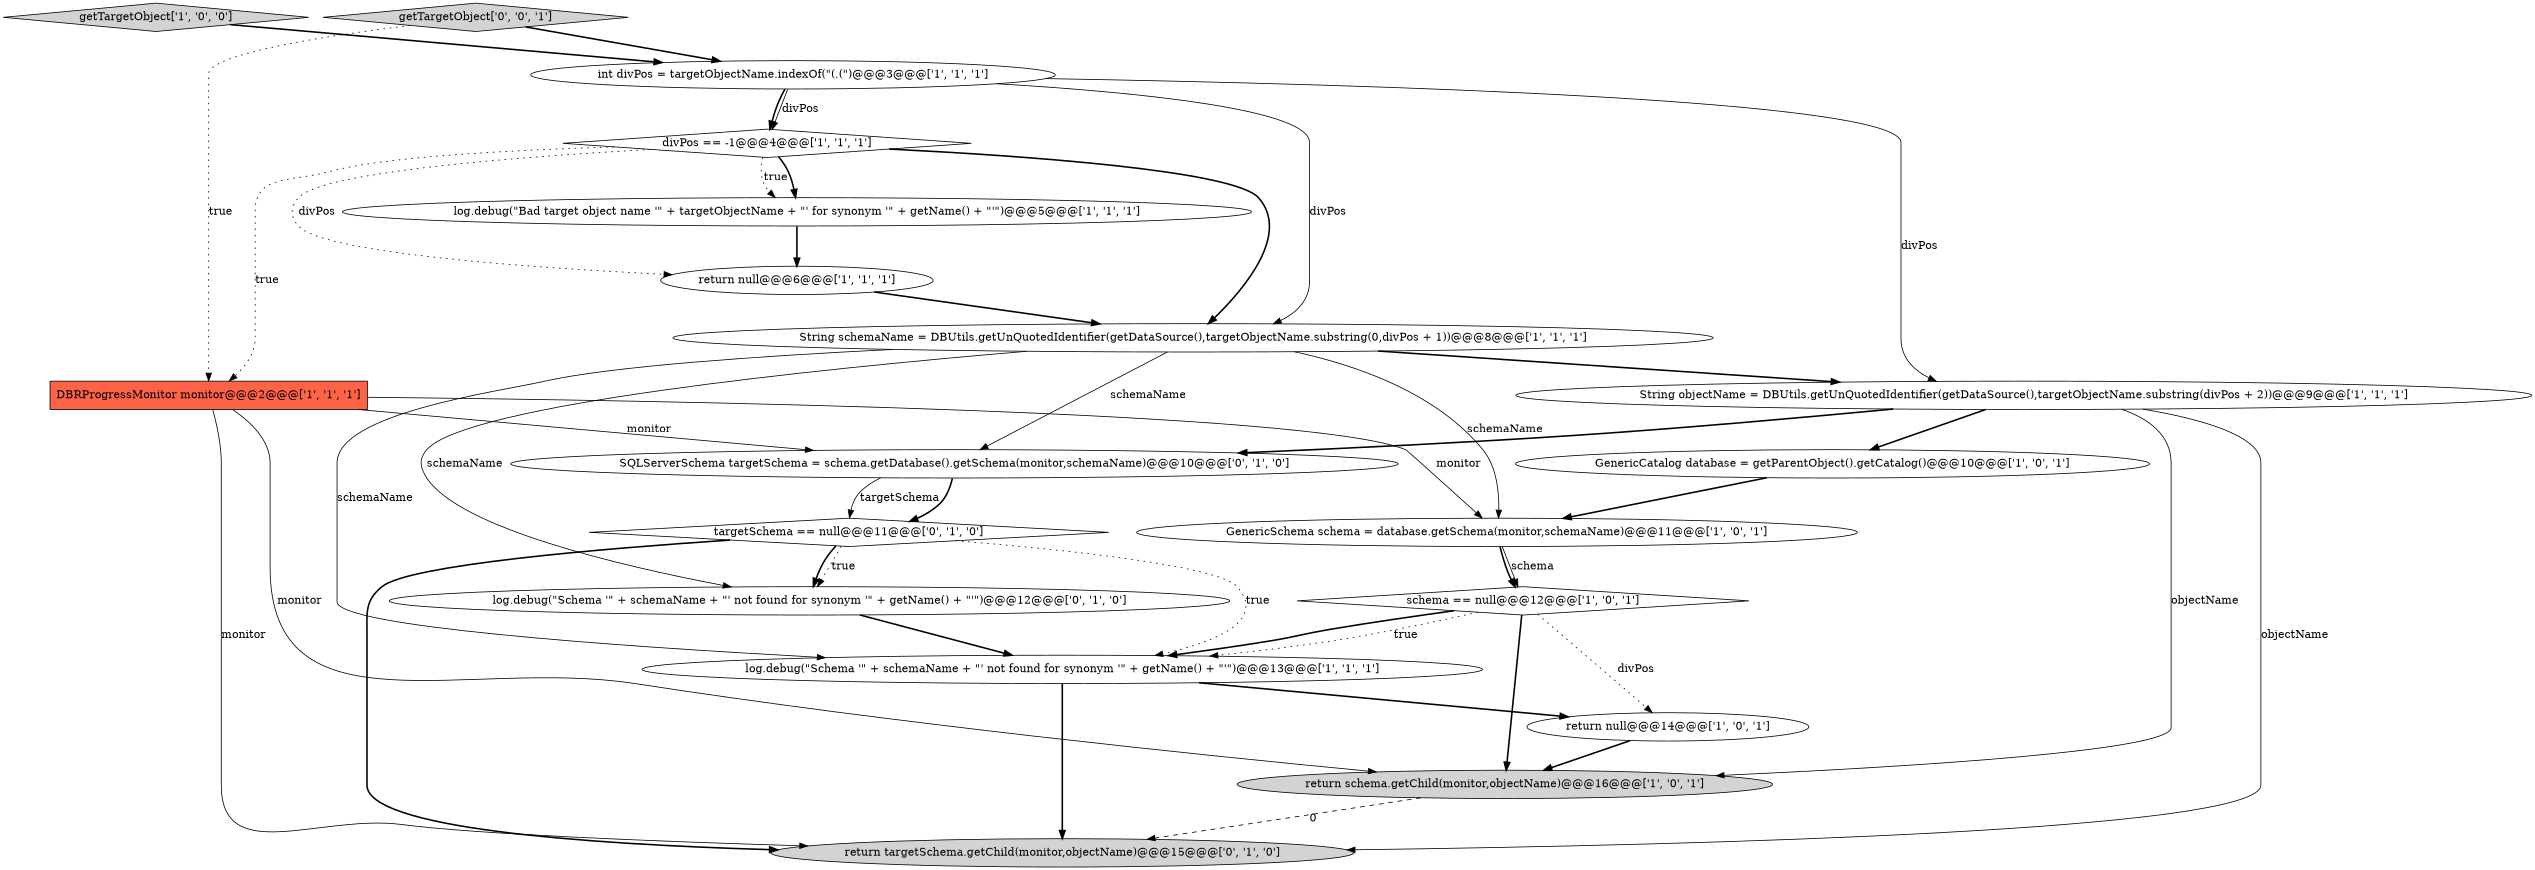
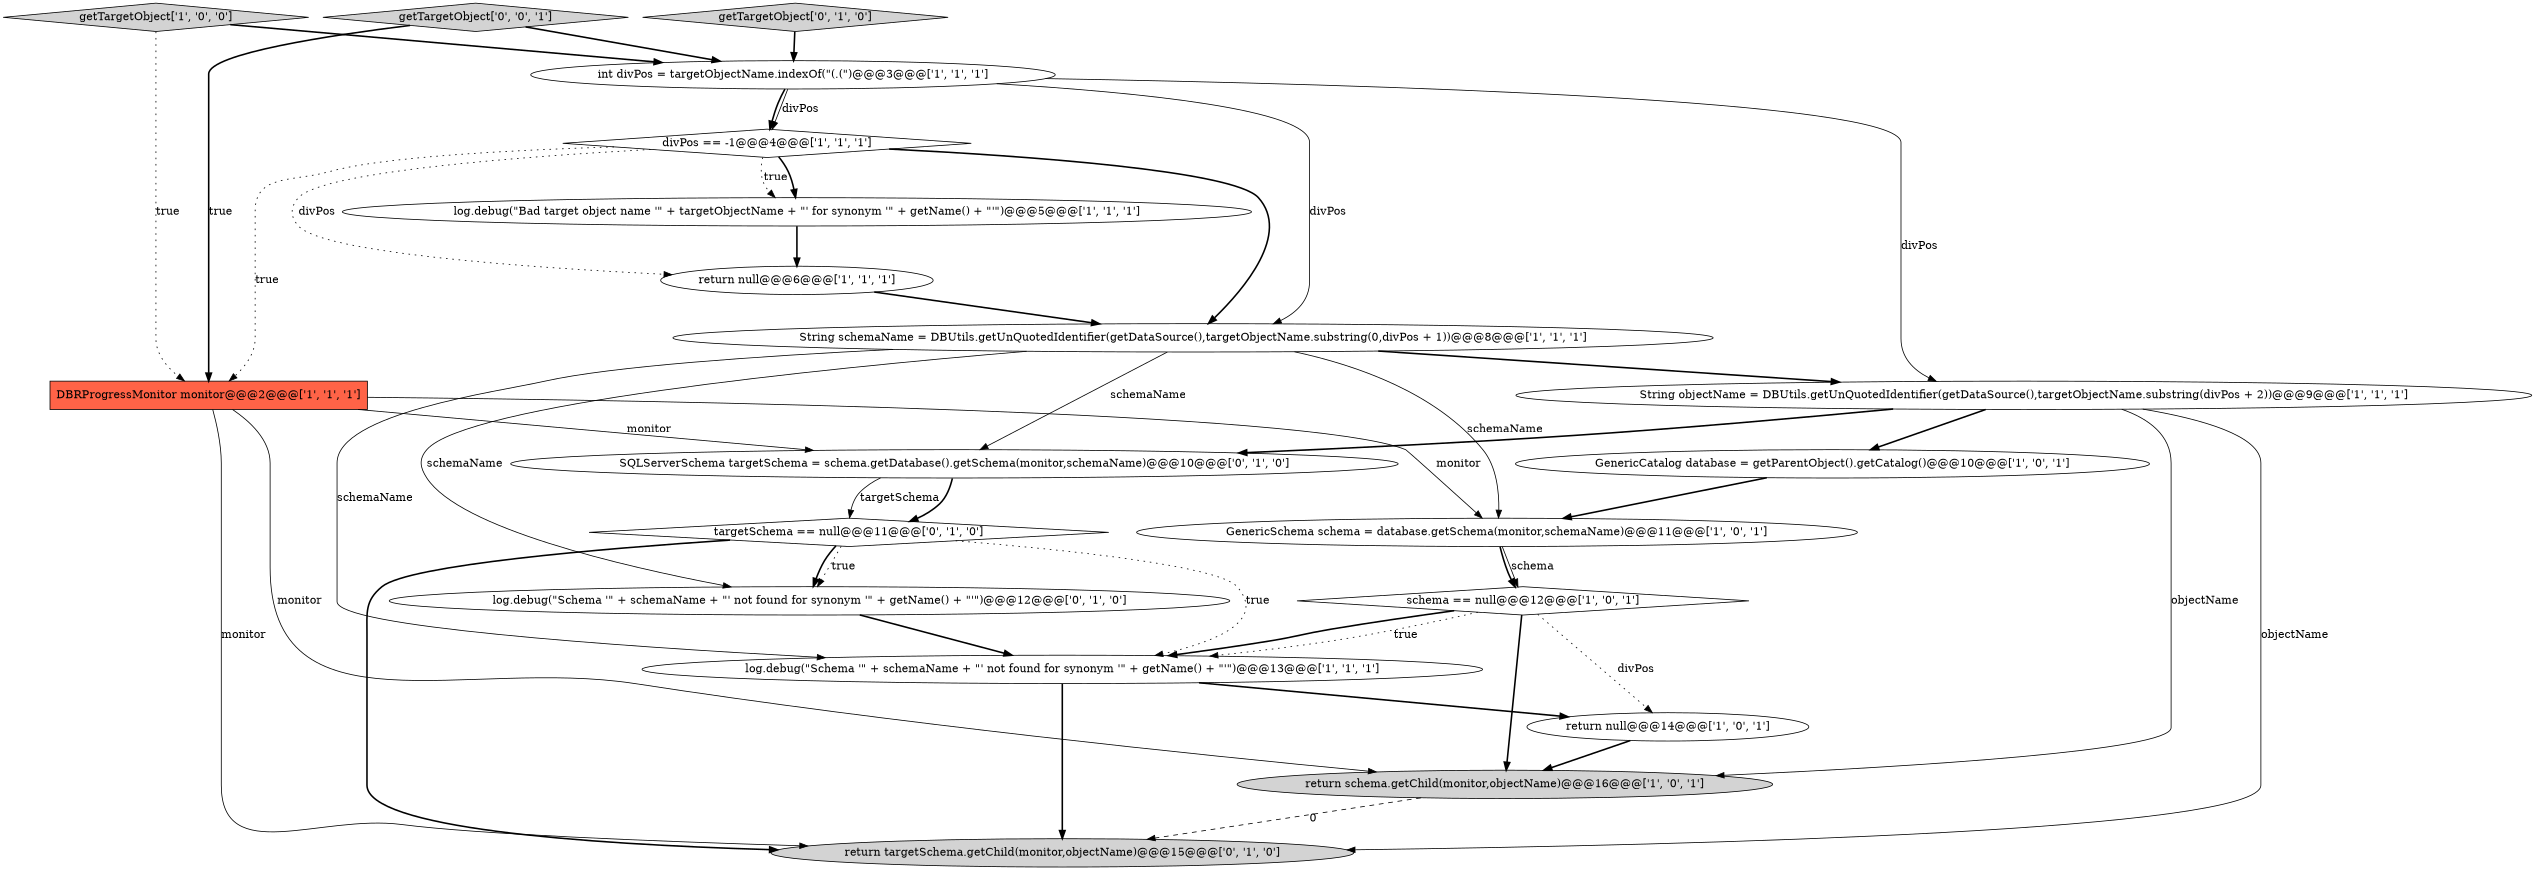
none -> (795, 17)
(209, 118) -> (209, 118)
none -> (156, 208)
